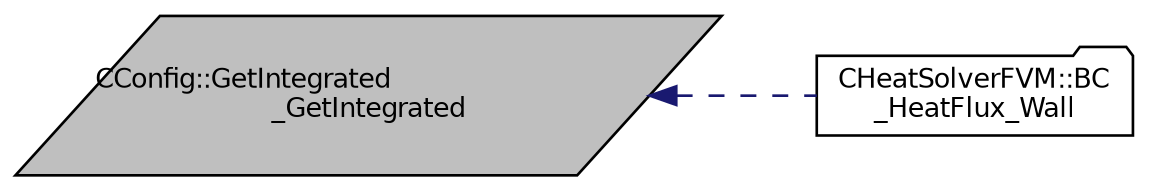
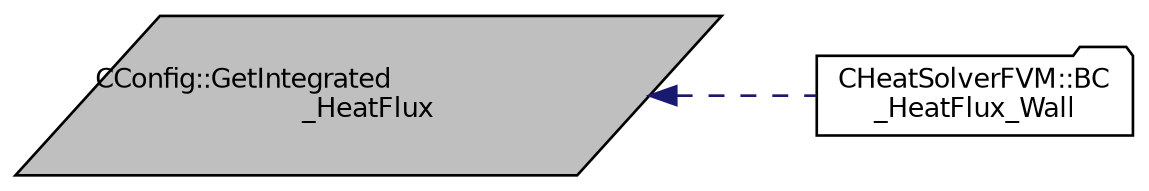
(369, 96) -> (369, 96)
